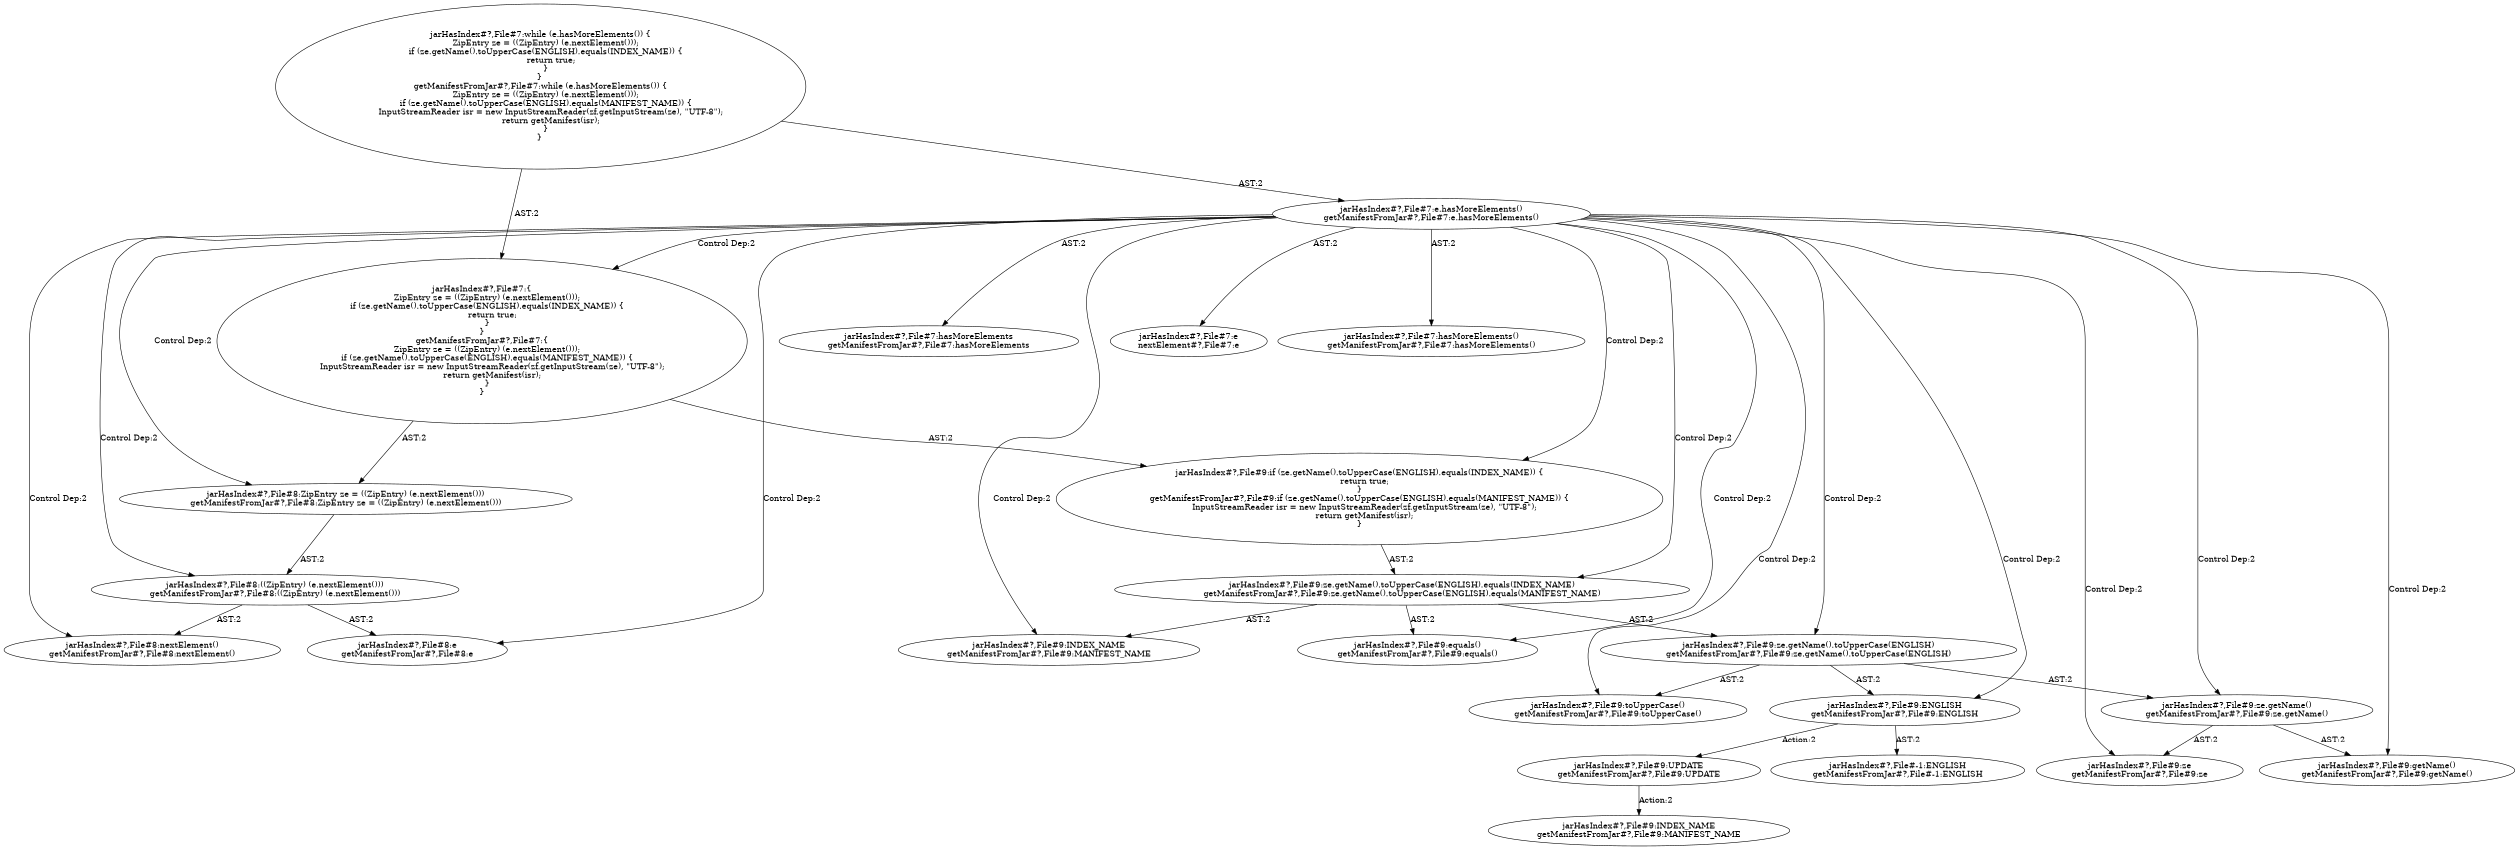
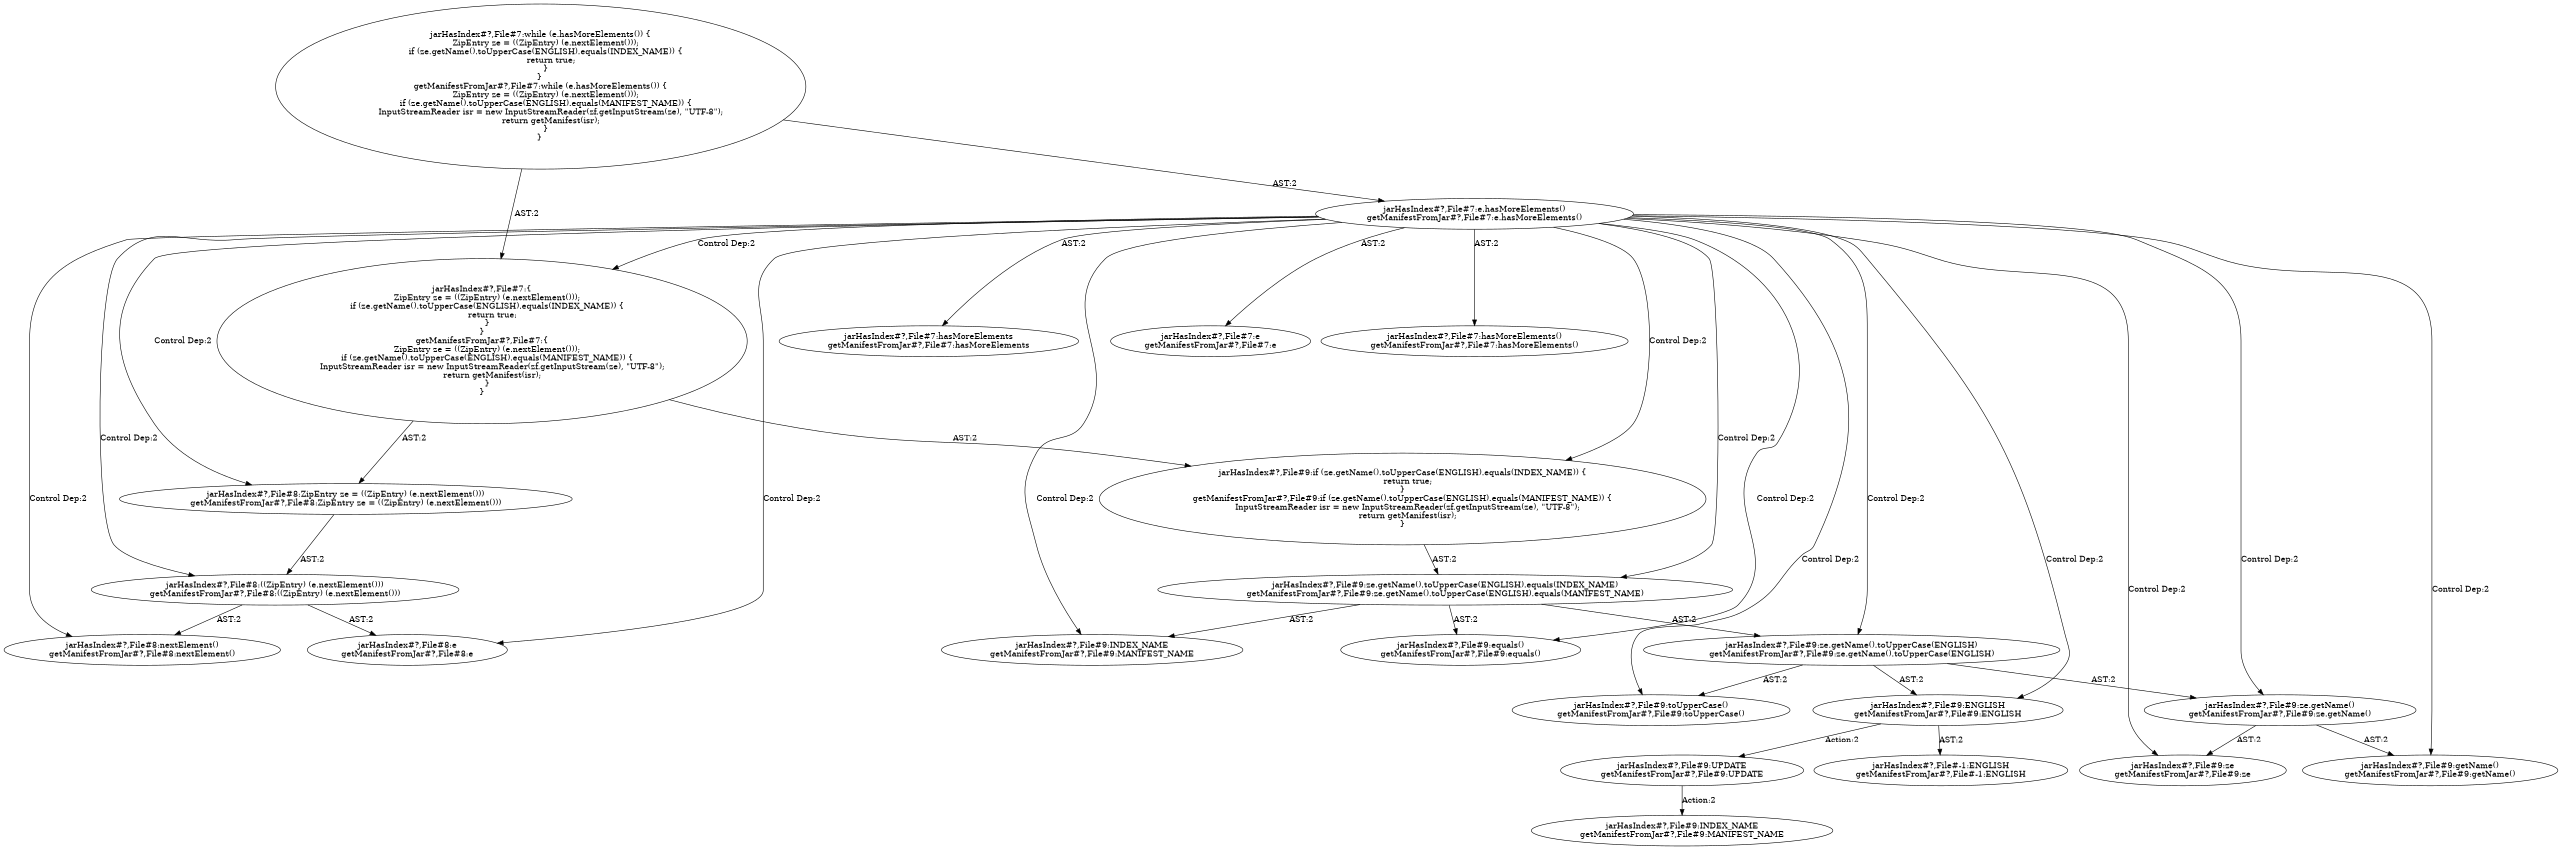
(1189, 341) -> (1211, 341)
